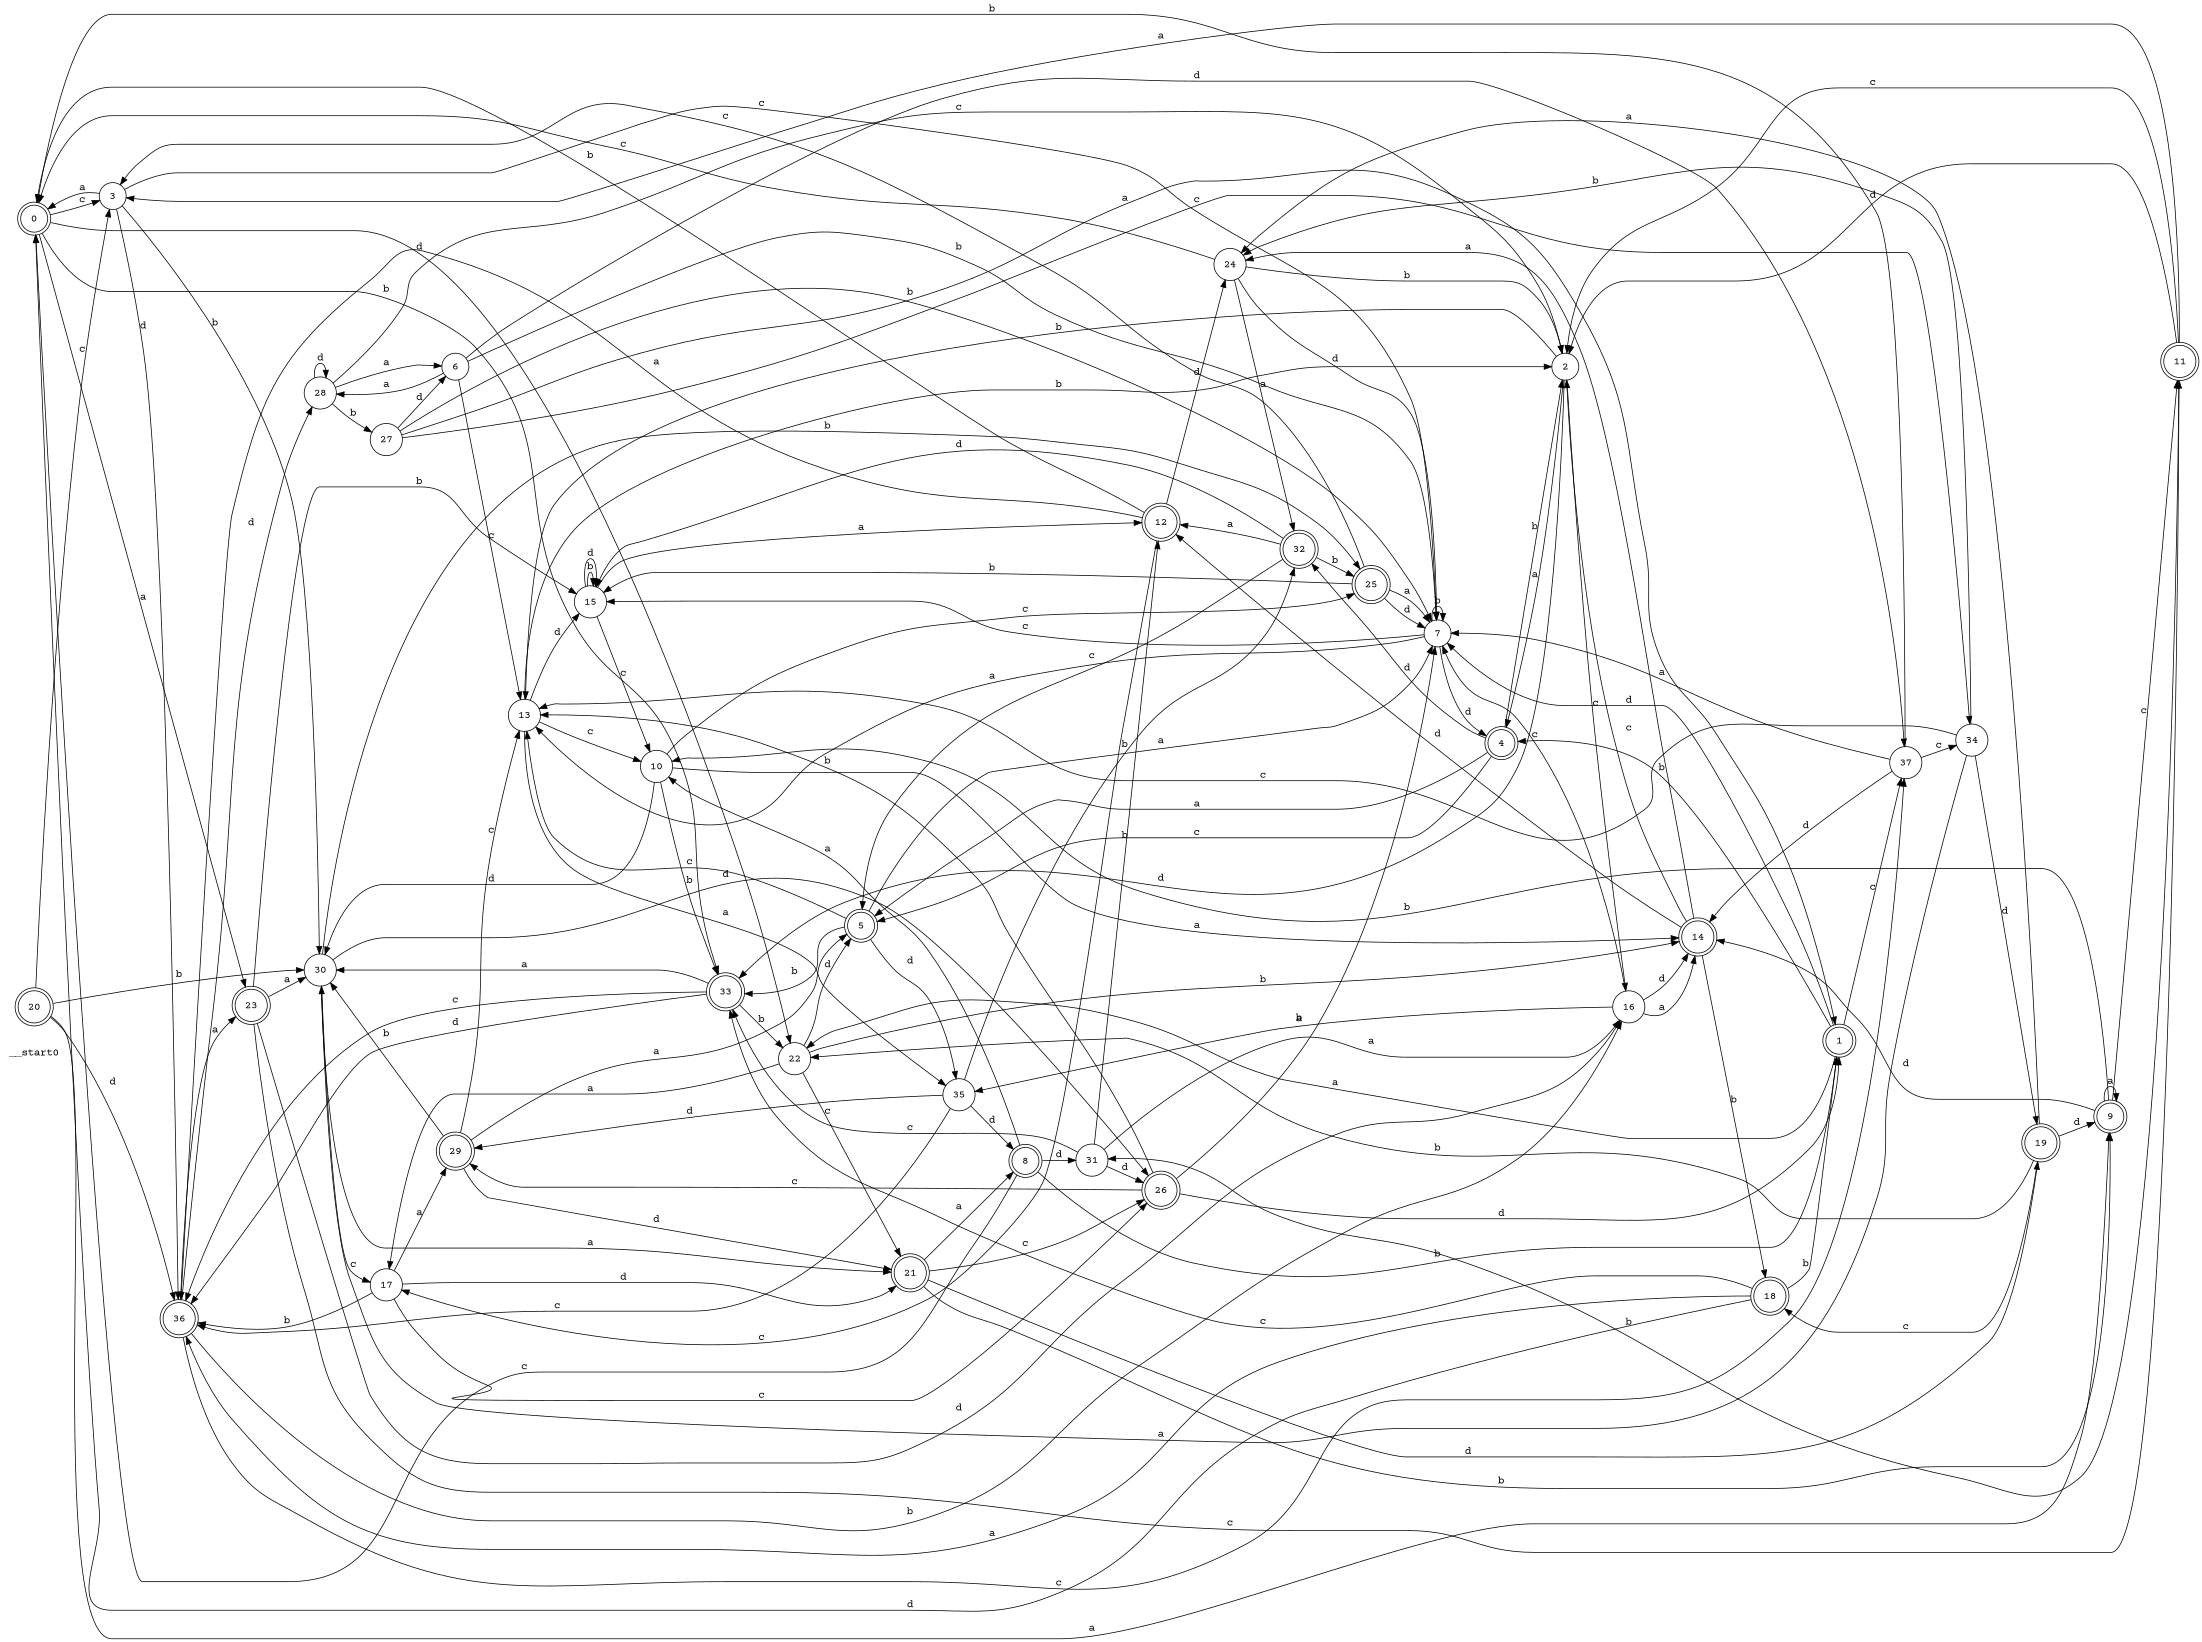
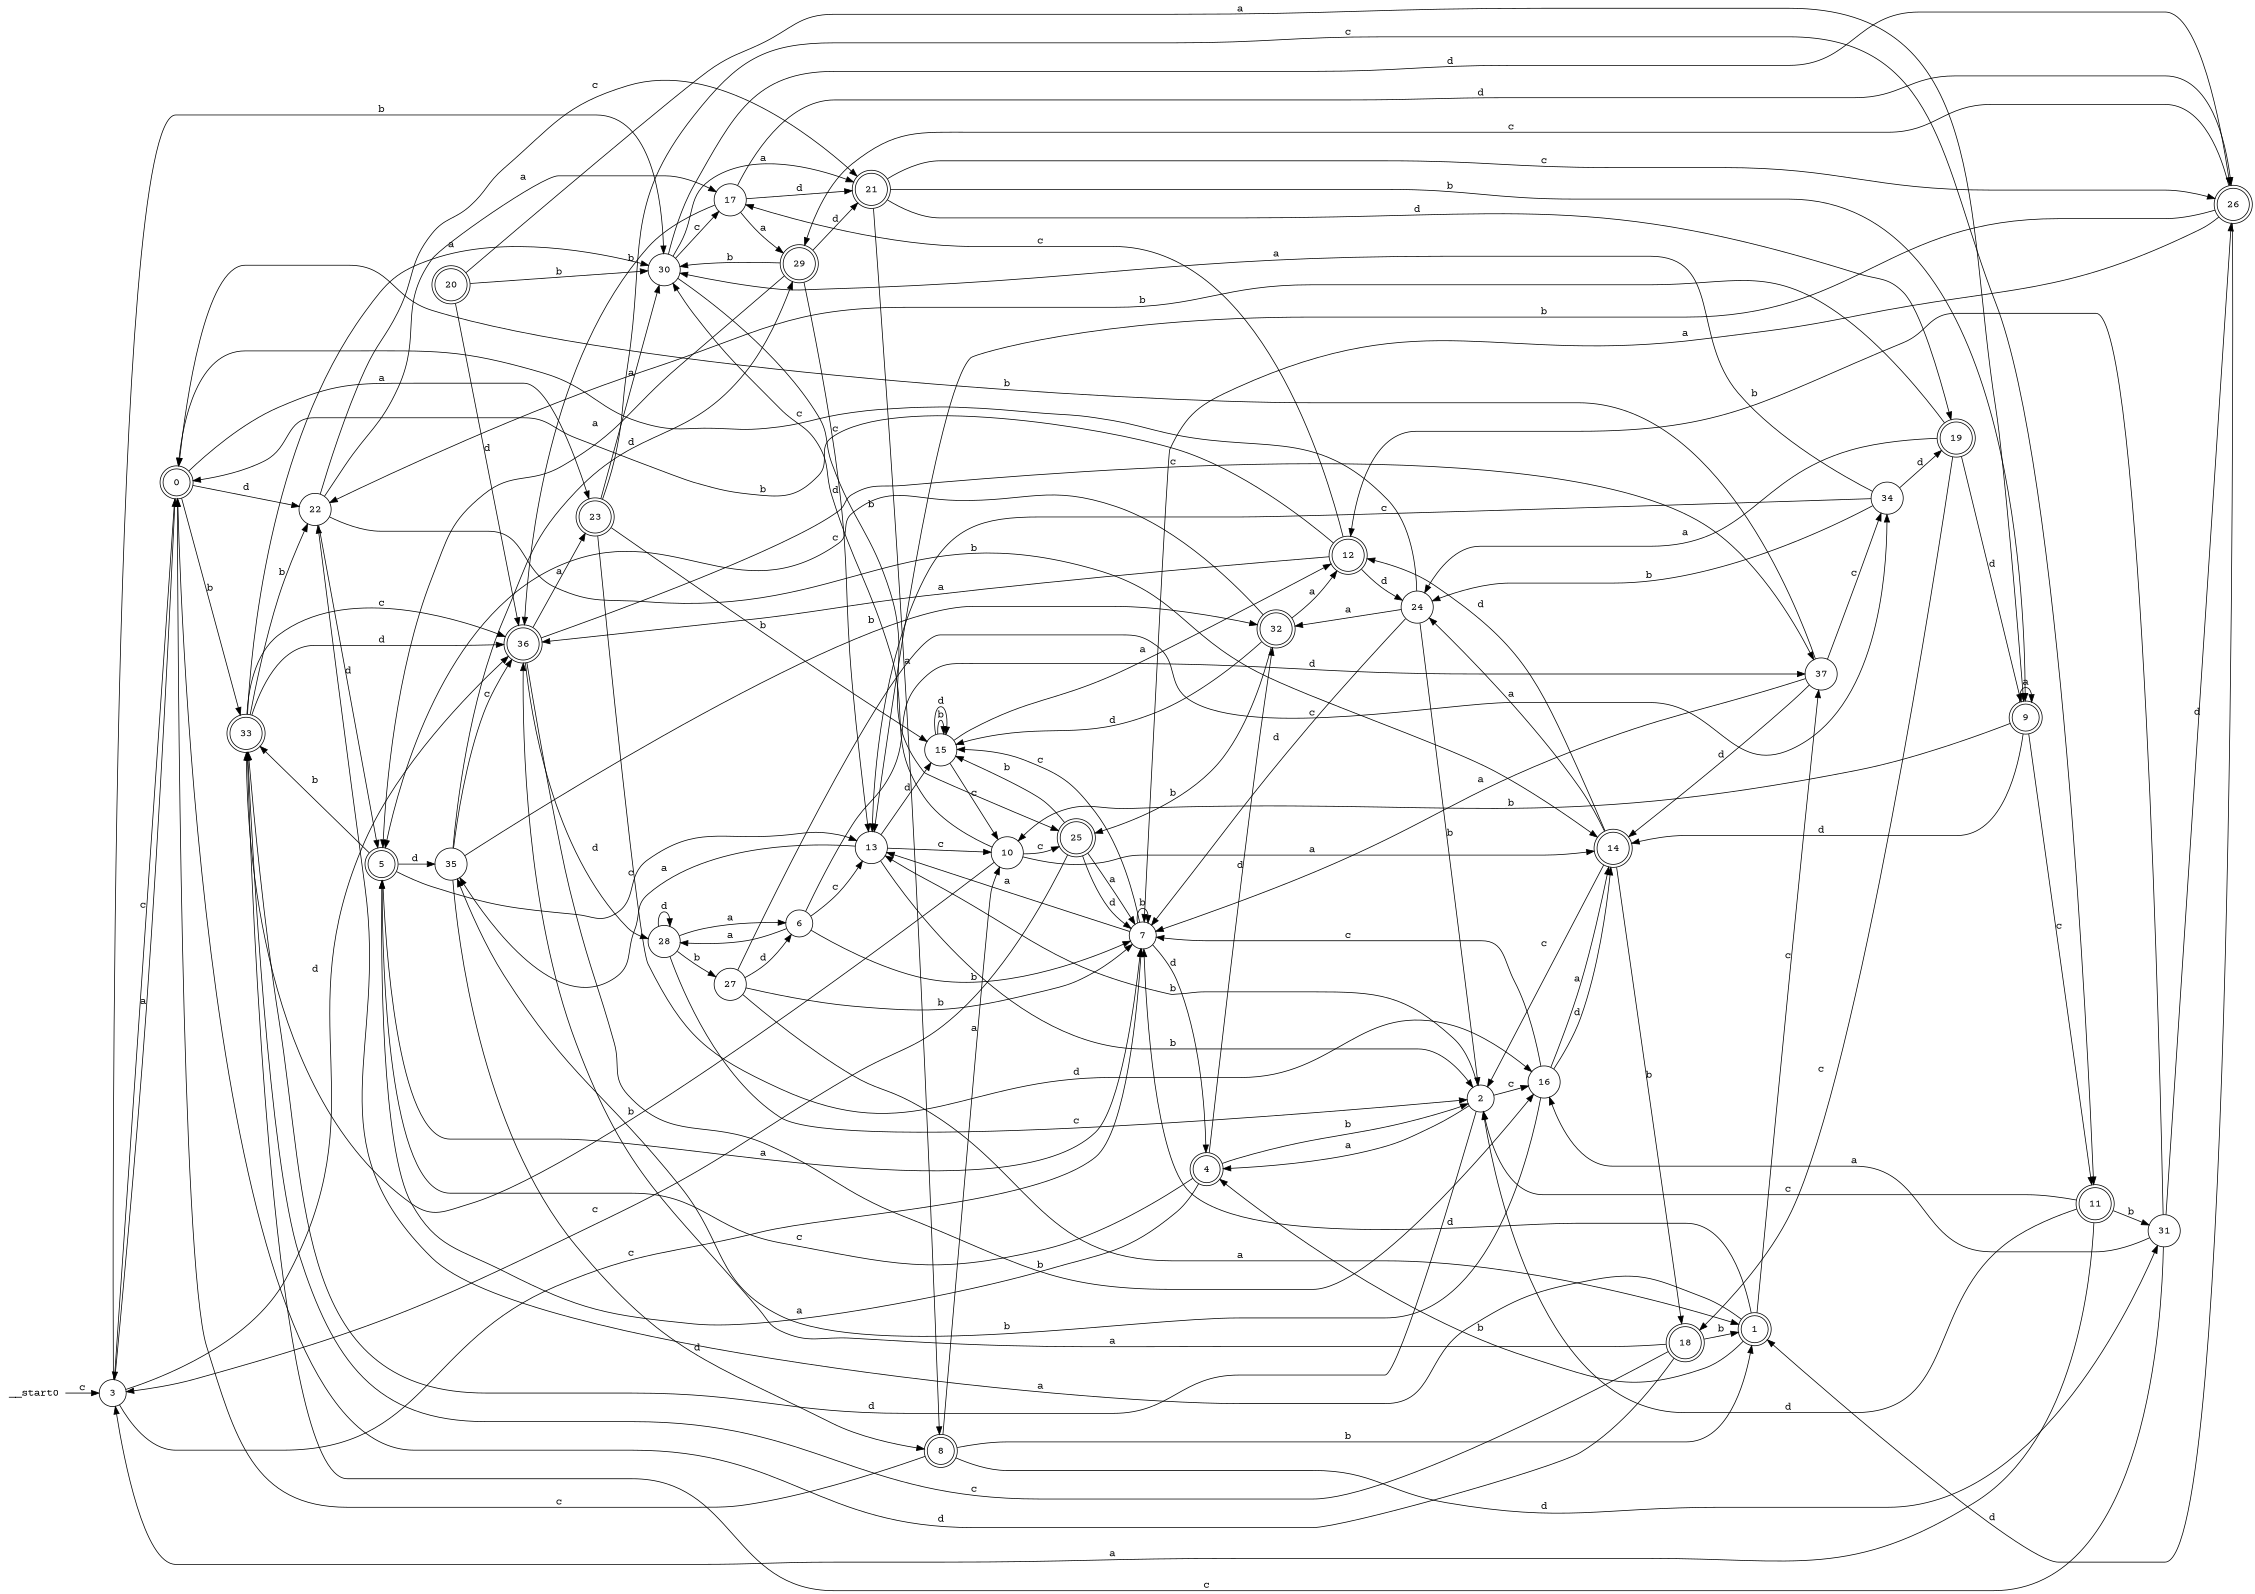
(62, 582) -> (78, 1393)
(762, 1395) -> (1481, 93)
